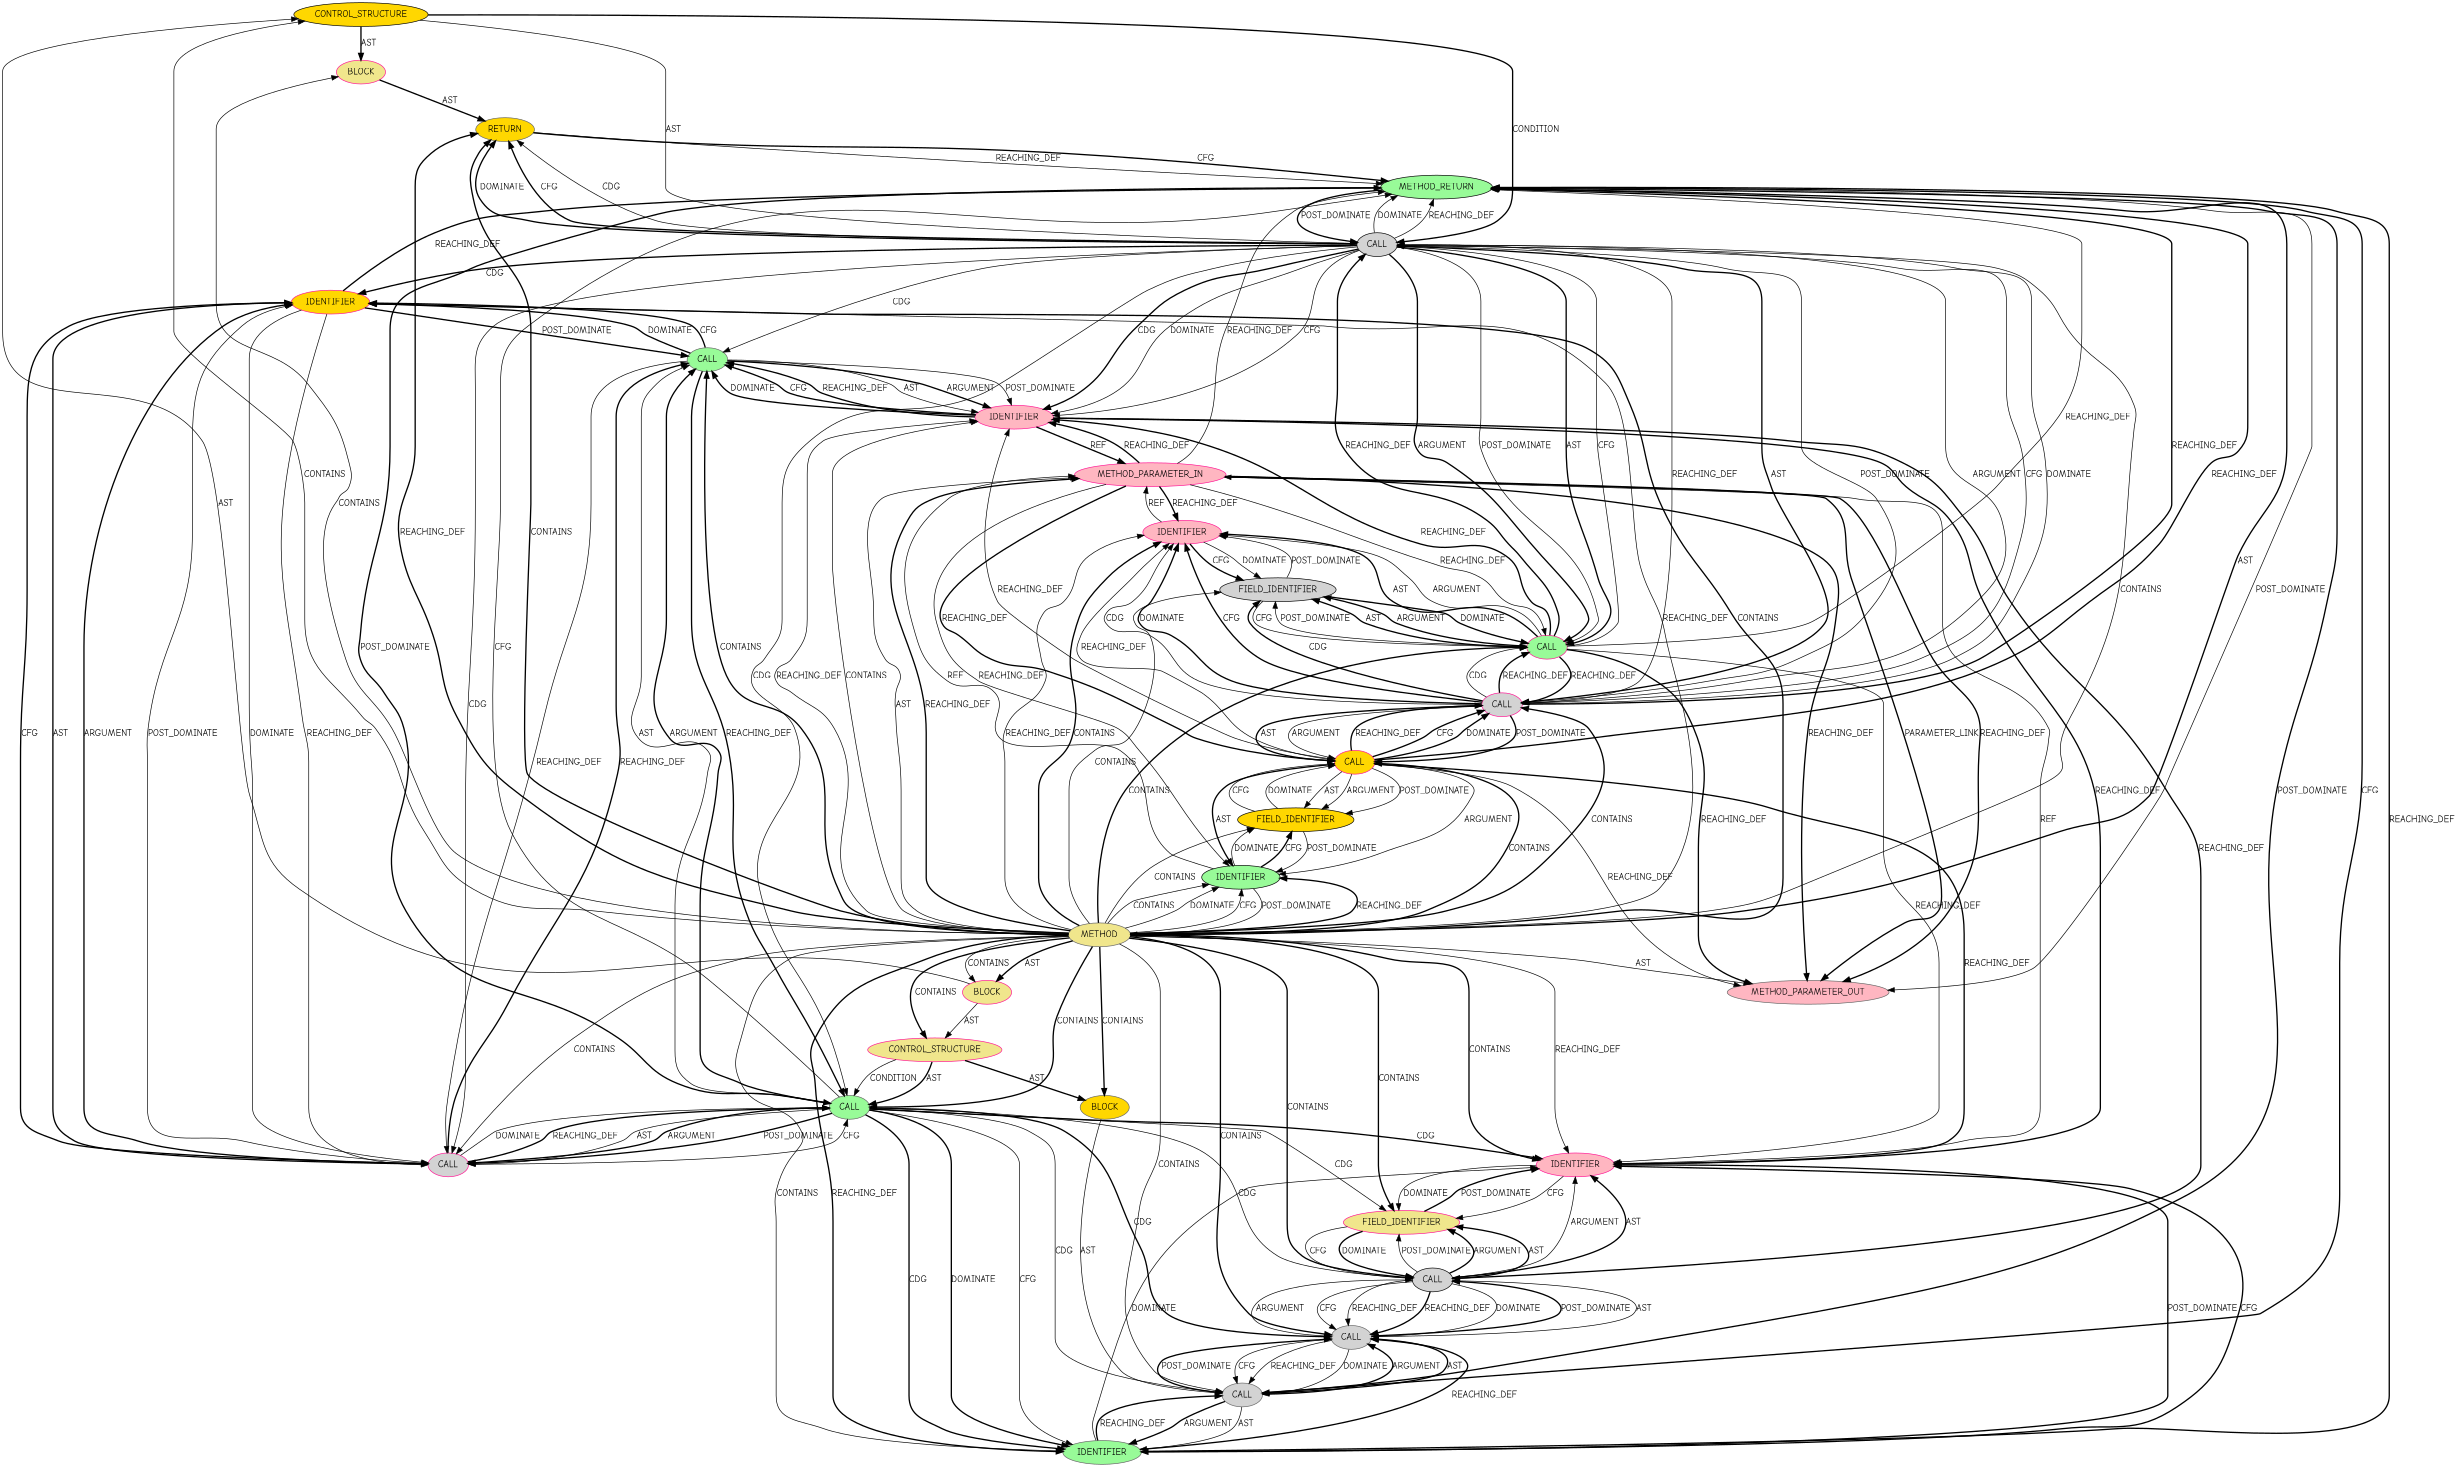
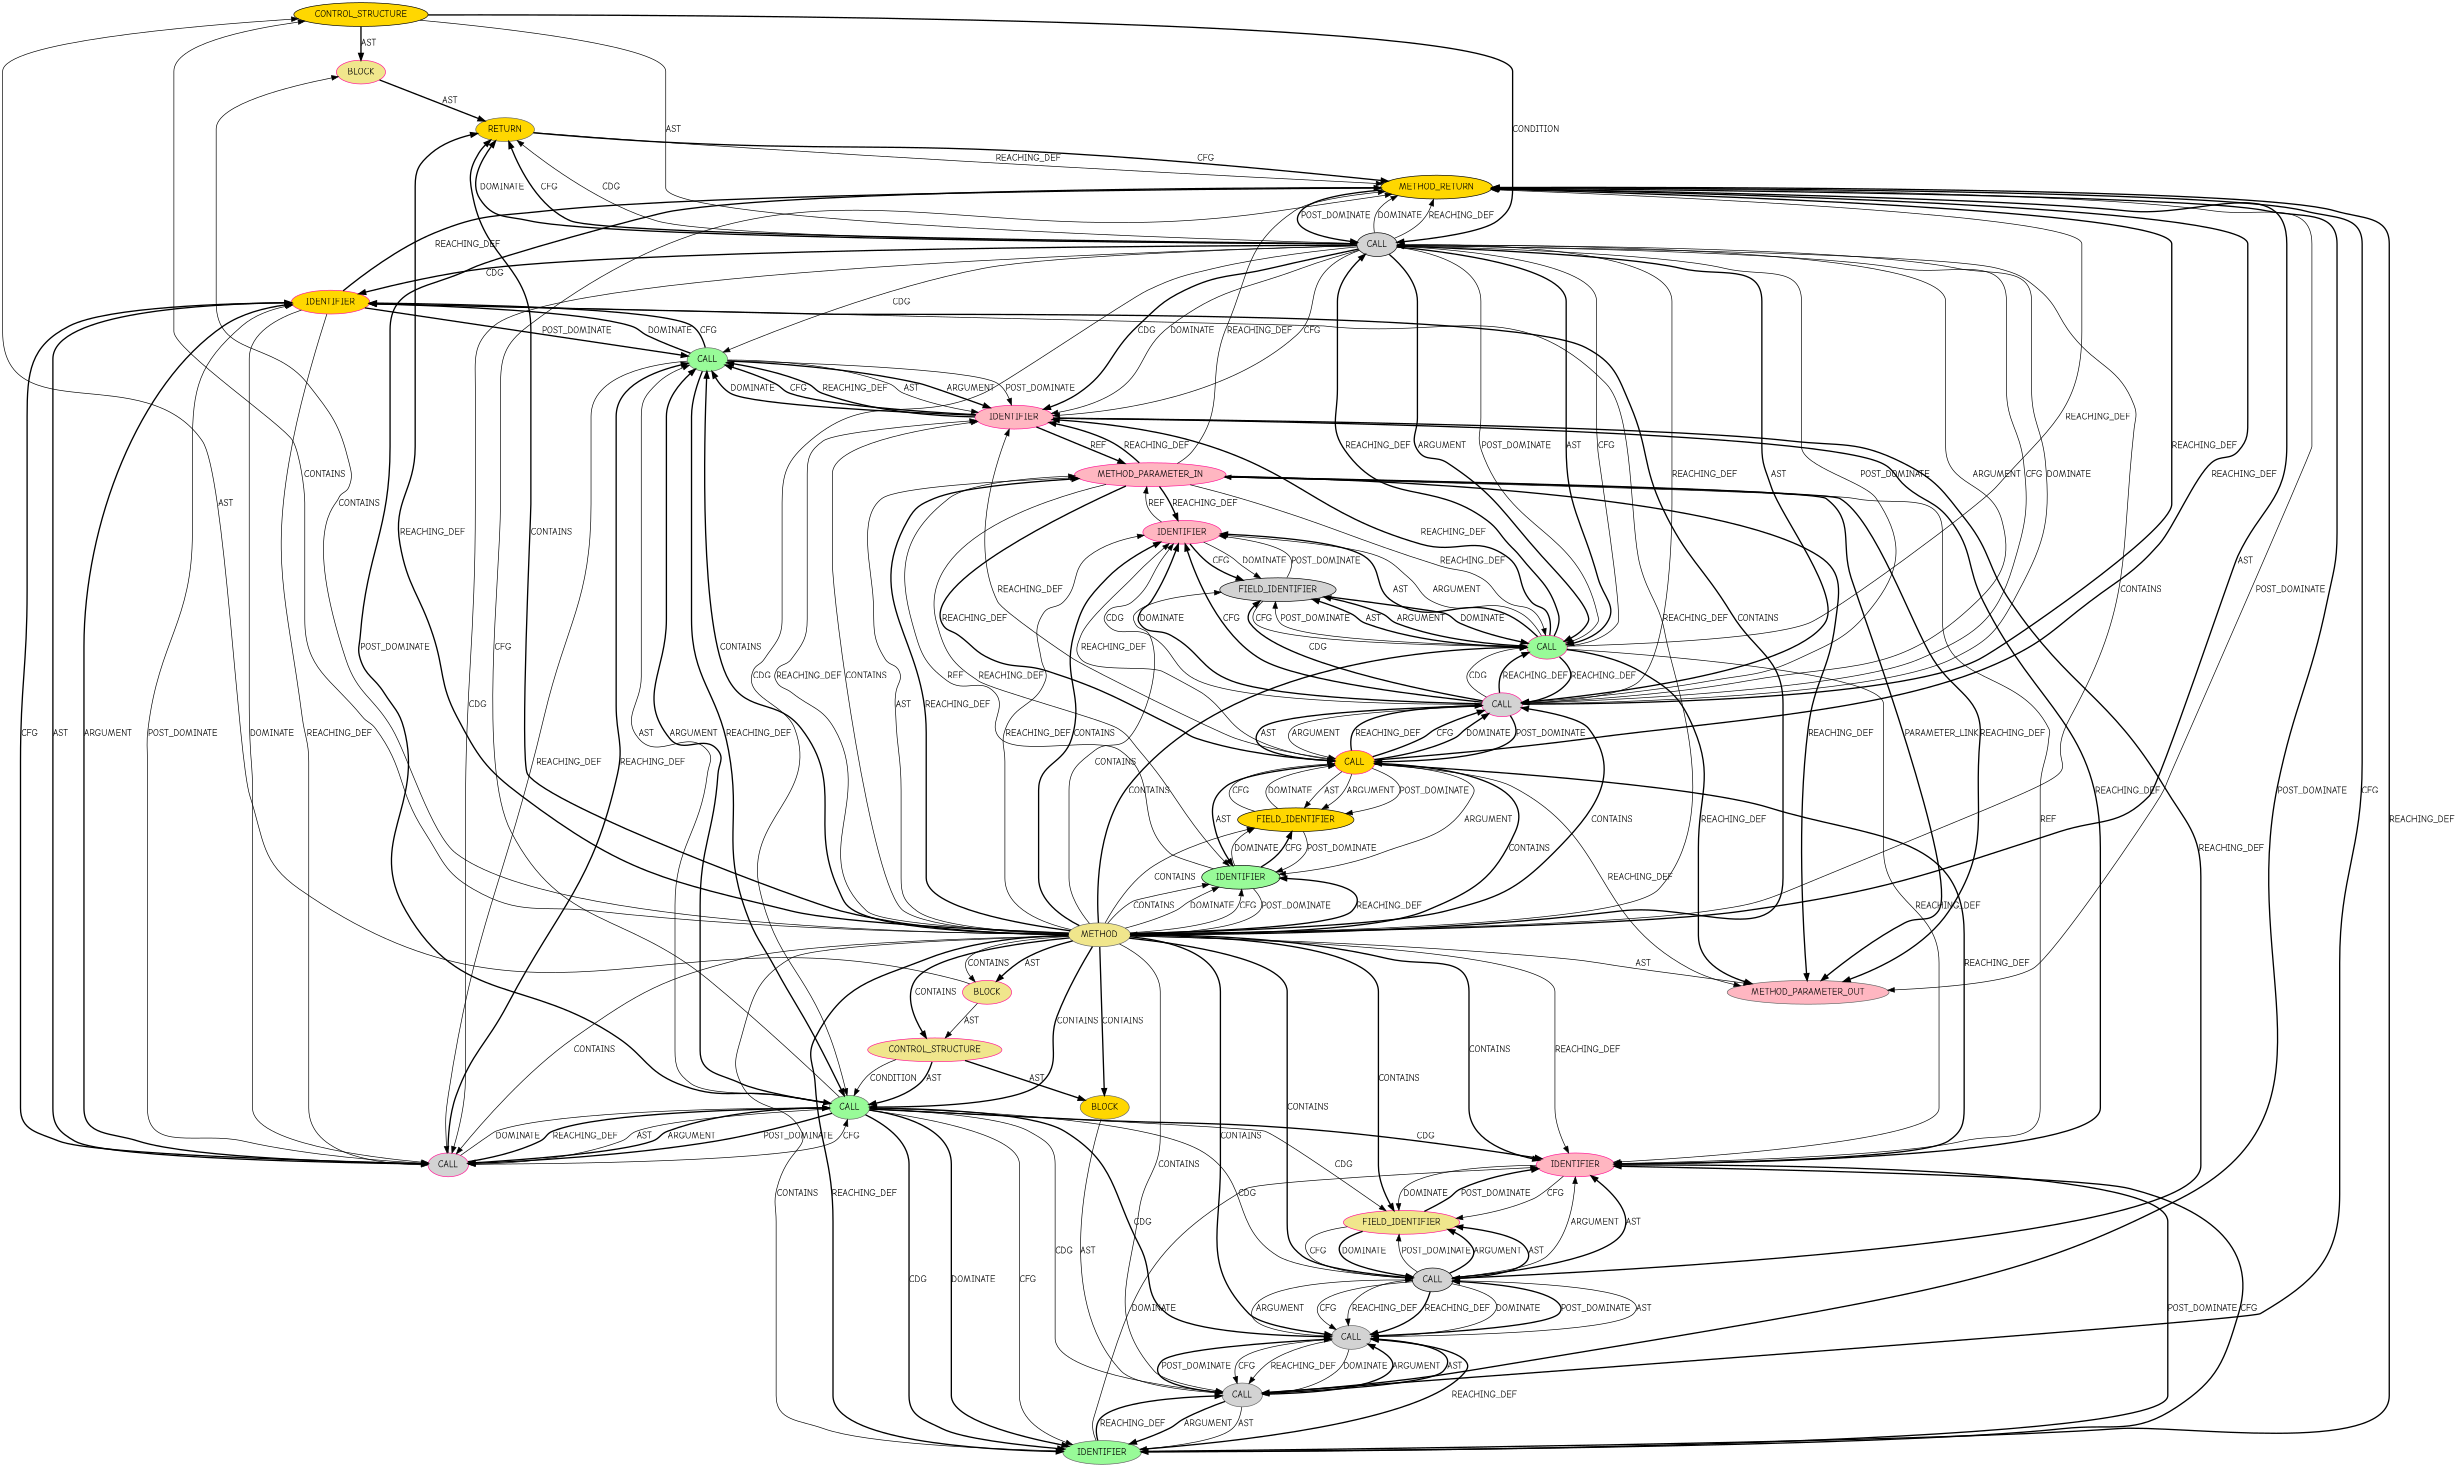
(1437, 187) -> (1437, 187)
